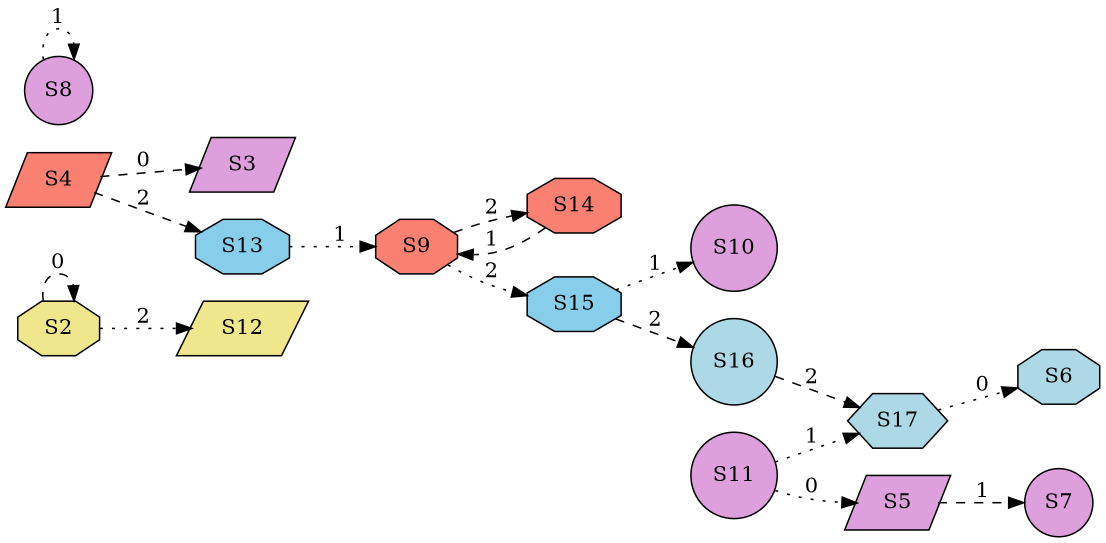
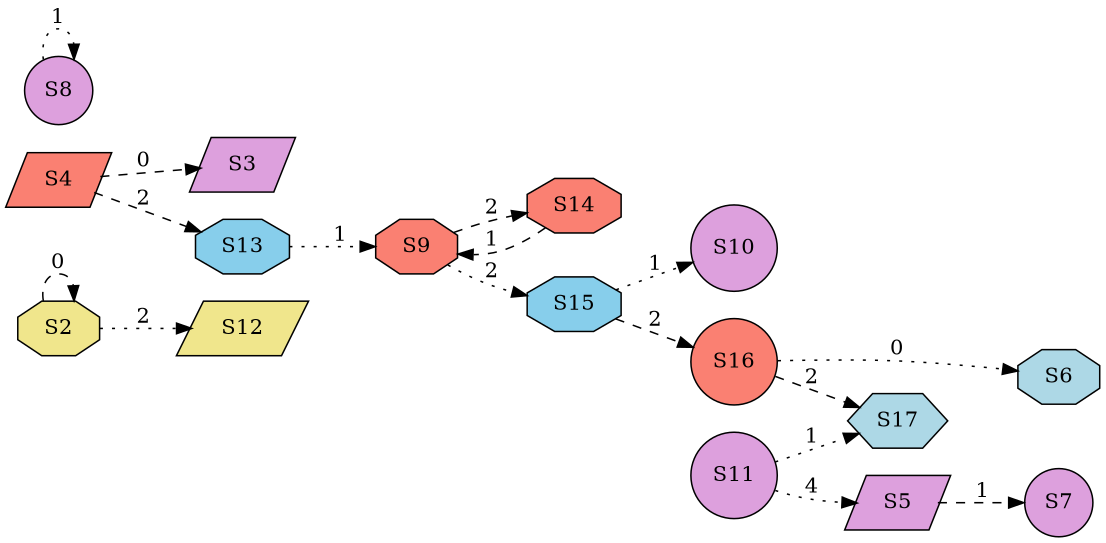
(734, 362) -> (734, 362)
(970, 401) -> (890, 361)
(812, 487) -> (812, 487)
